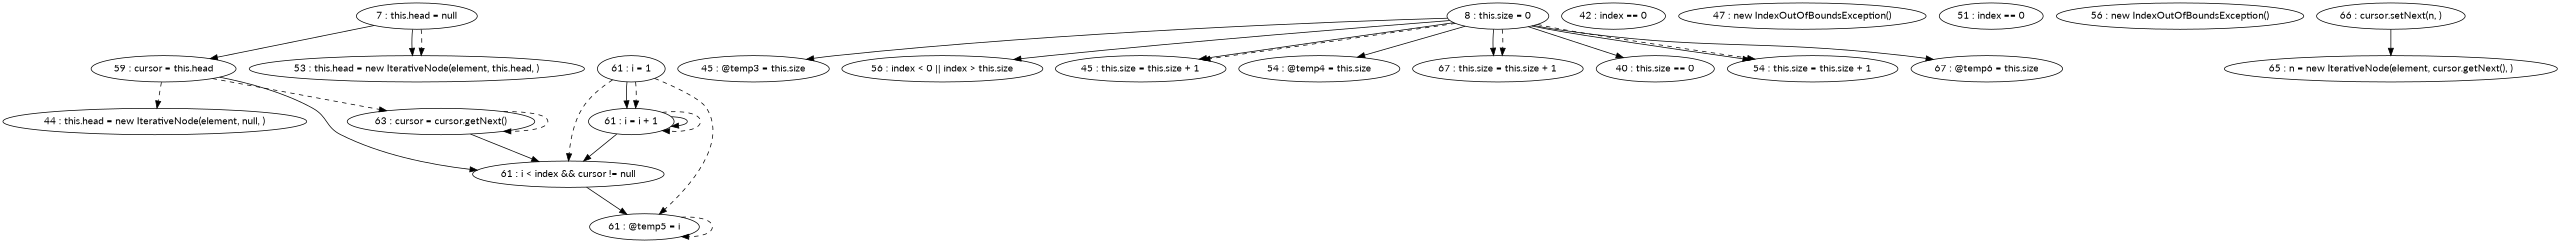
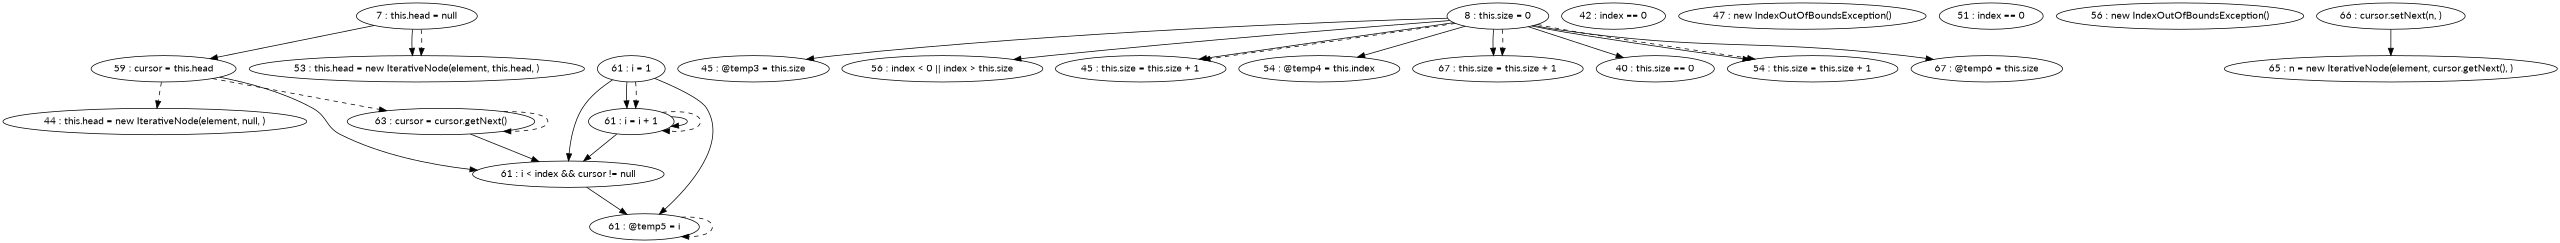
(1319, 69) -> (1319, 69)
(581, 111) -> (581, 111)
(713, 136) -> (713, 136)
